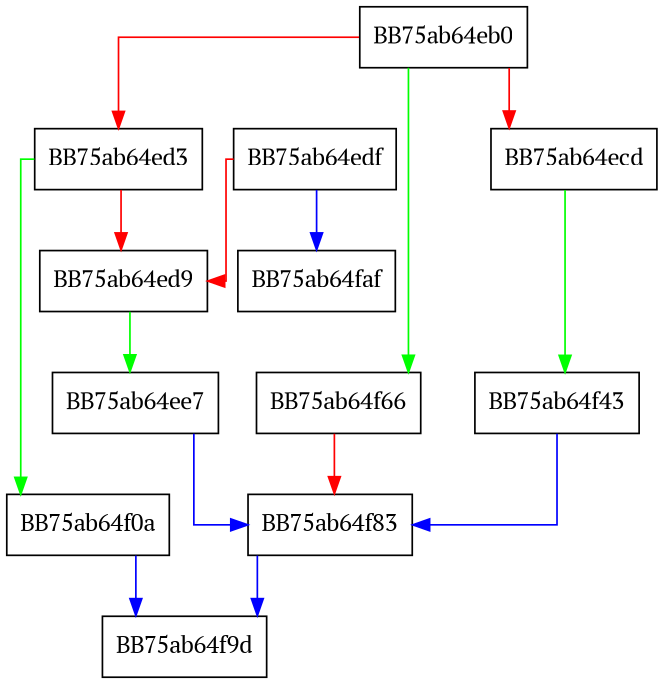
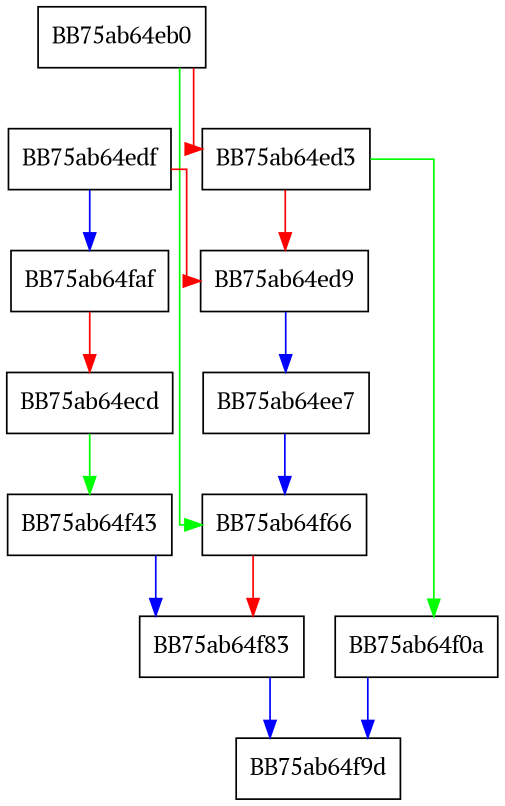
(509, 90) -> (90, 333)
(130, 333) -> (286, 333)
(194, 498) -> (285, 455)
